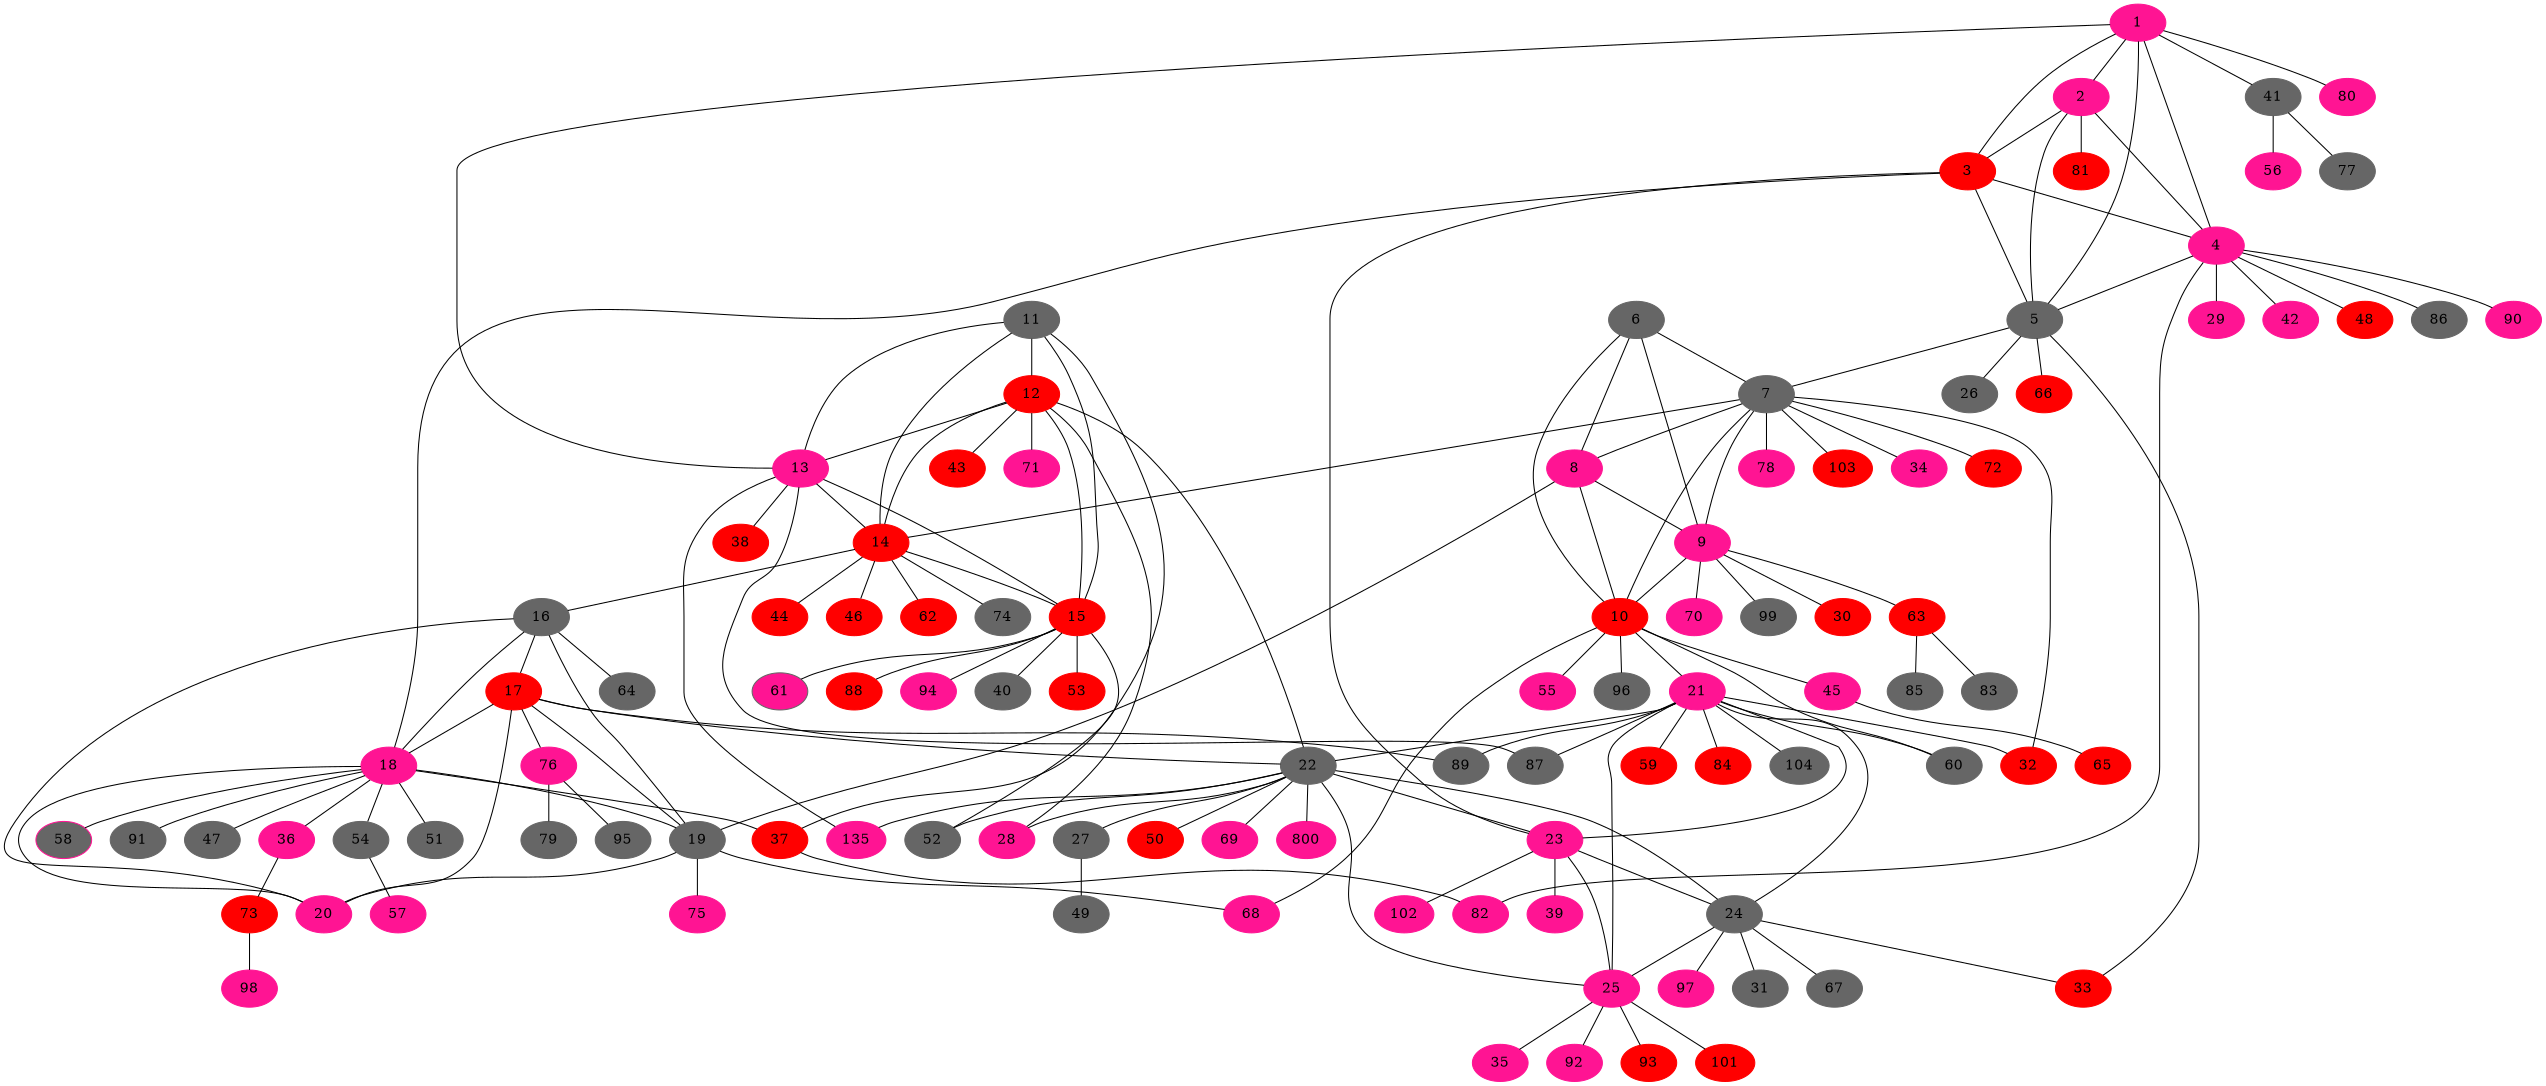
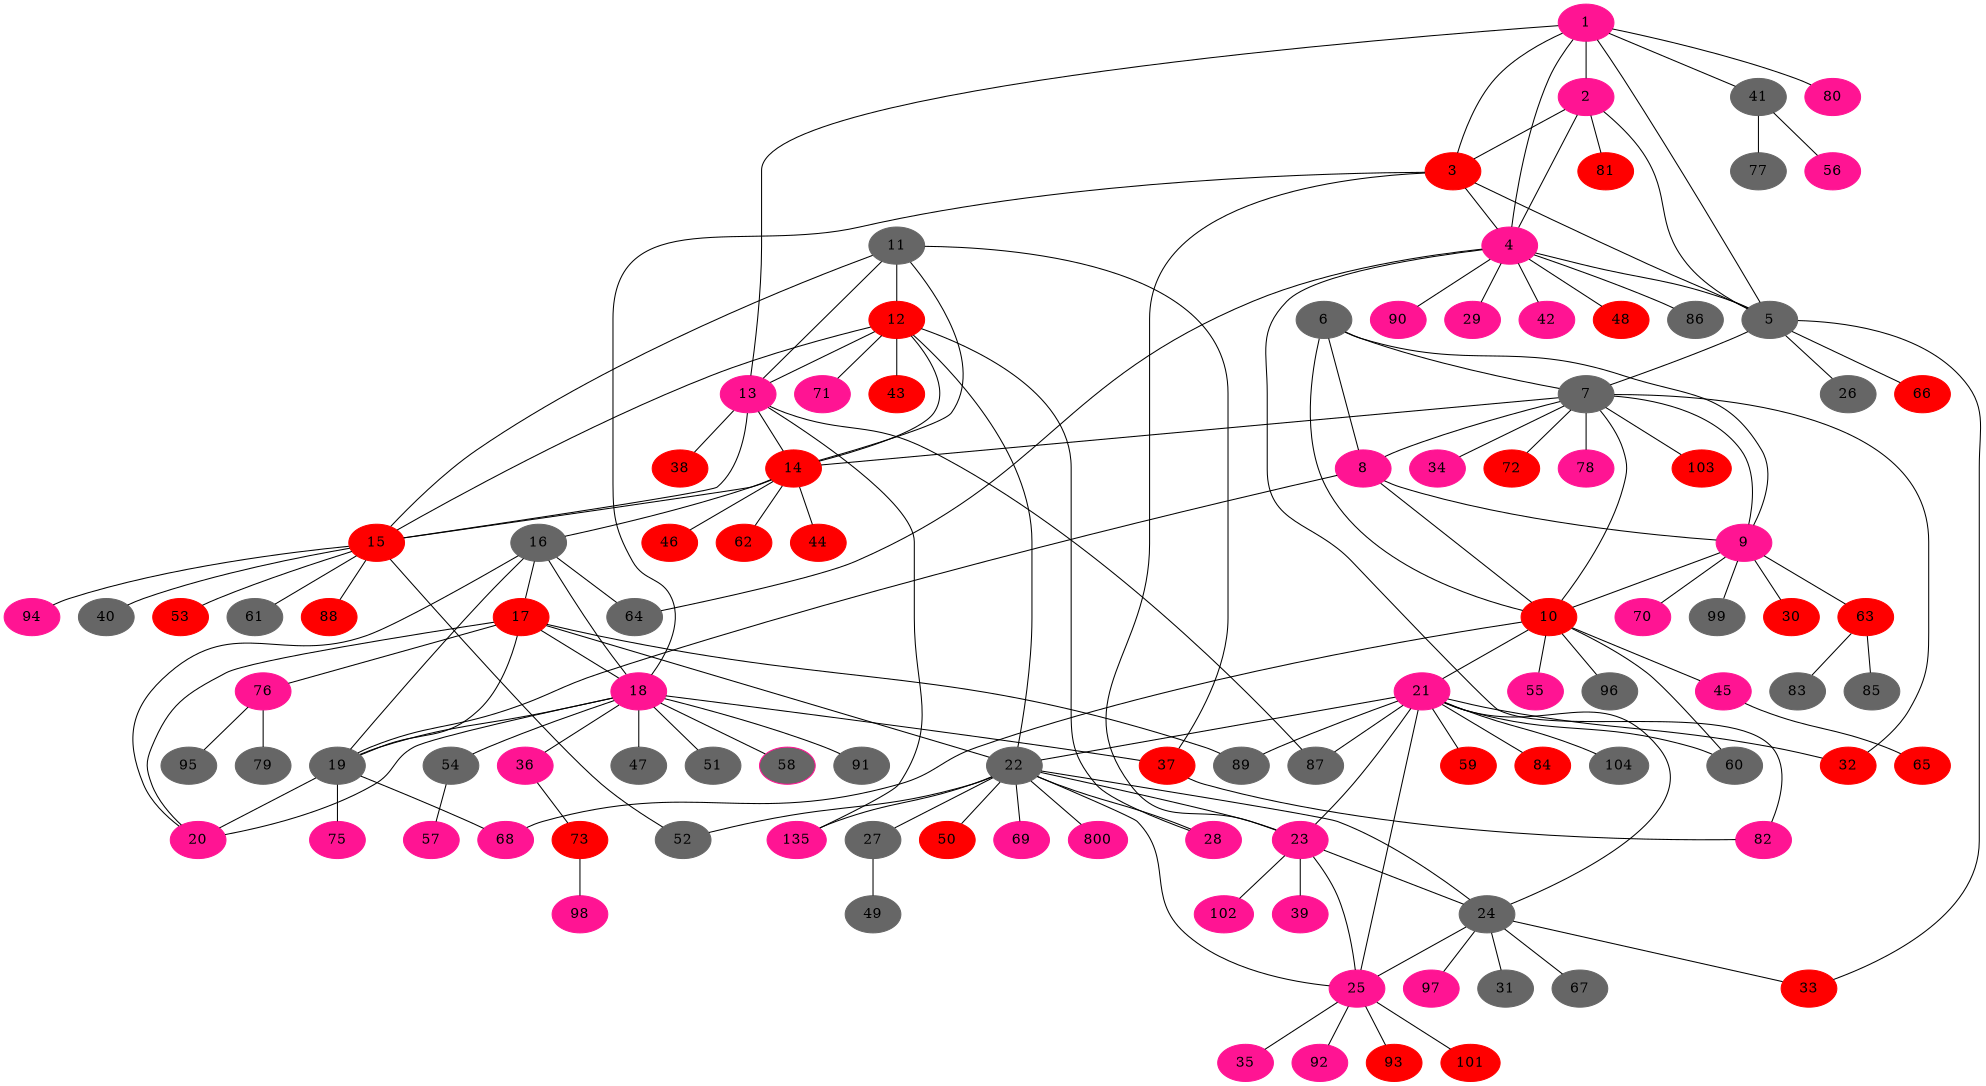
none -> (1067, 419)
(1003, 617) -> none
(780, 691) -> (255, 617)
